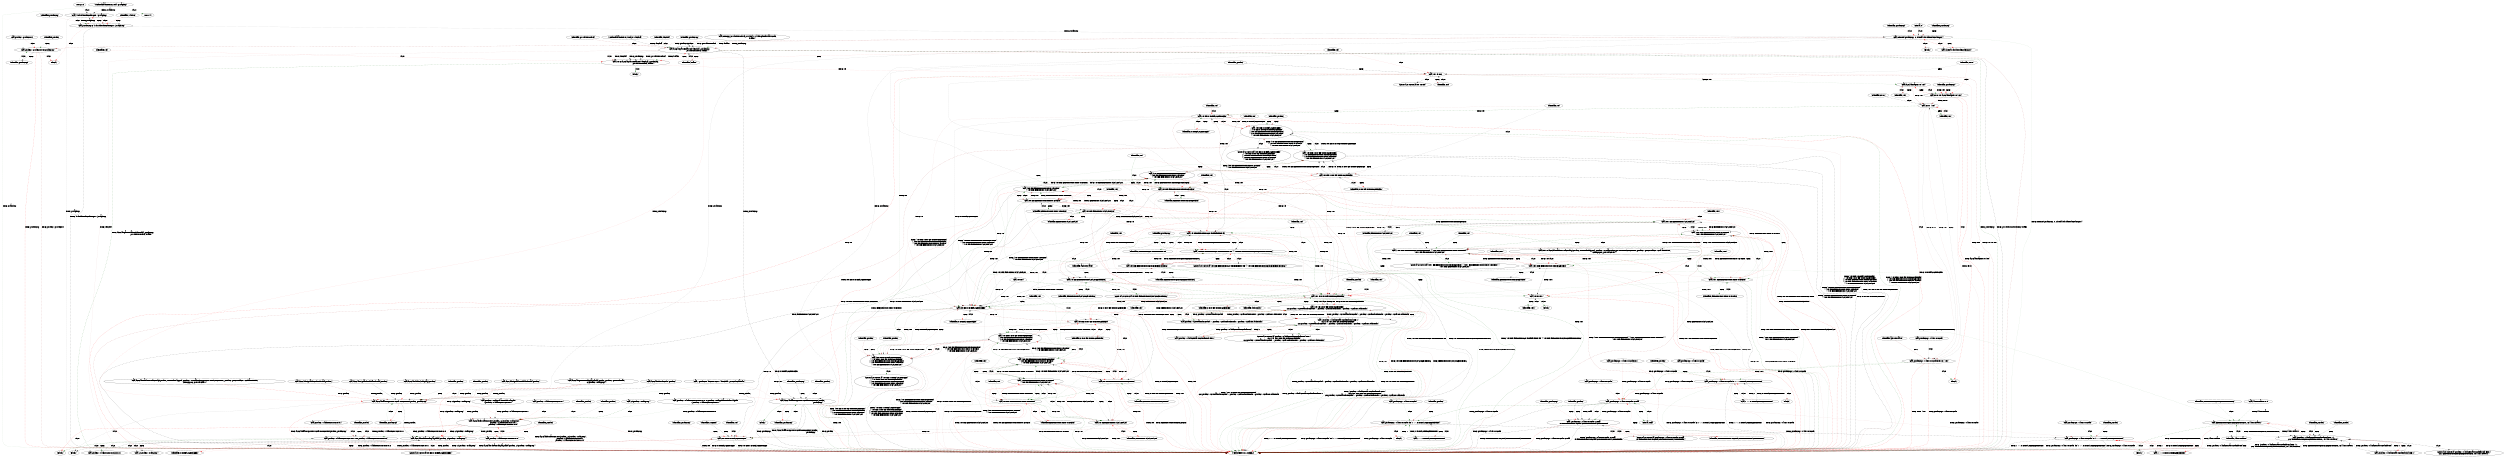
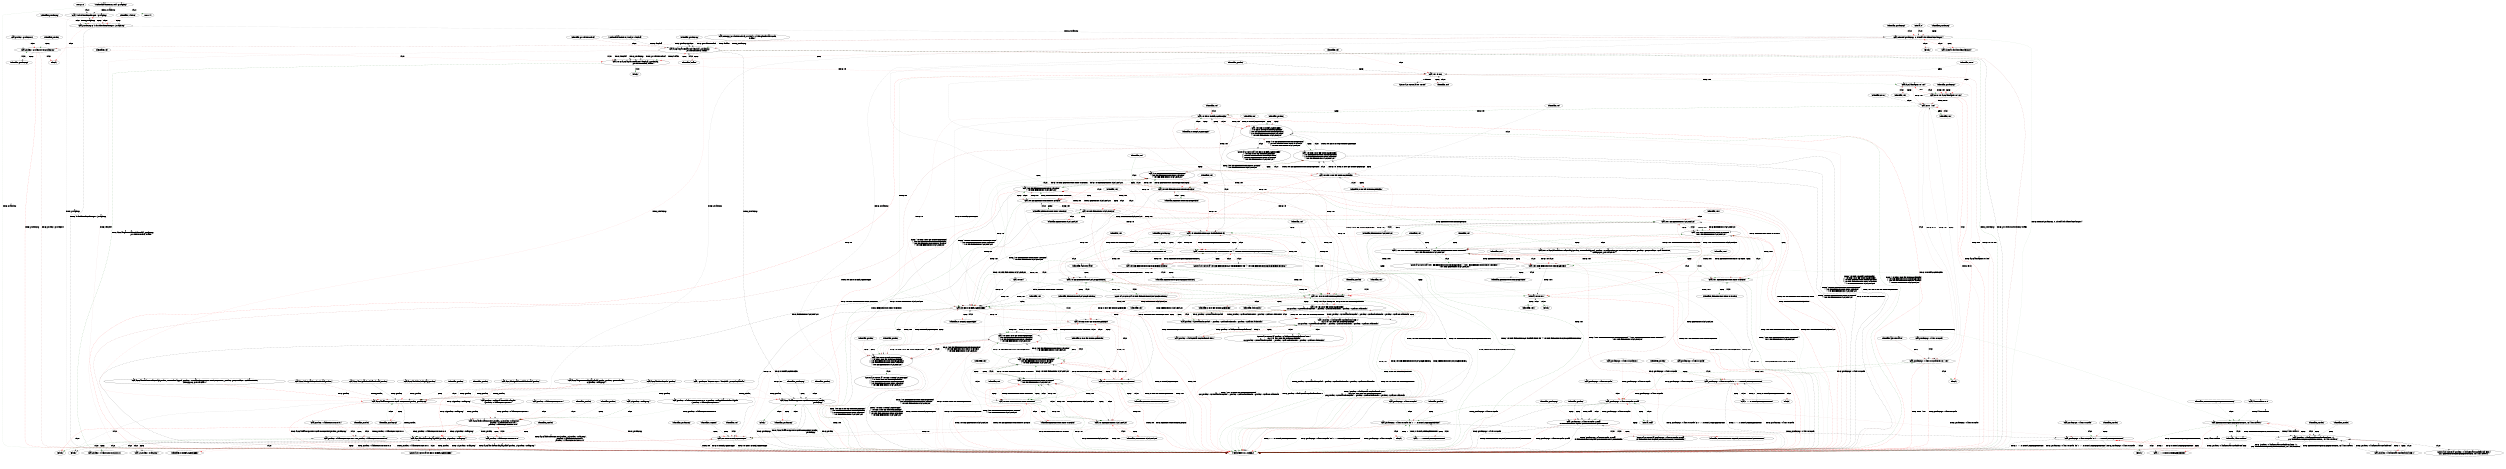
(662, 37) -> none
(1427, 79) -> (1427, 79)
(1707, 79) -> (1707, 79)
(1922, 90) -> (1922, 90)
none -> (1208, 285)
(1536, 296) -> (1536, 296)
(1823, 366) -> (1831, 371)
